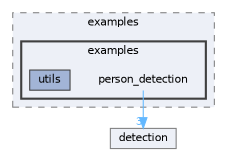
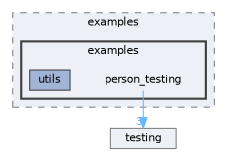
(143, 80) -> (143, 80)
(143, 138) -> (143, 138)
